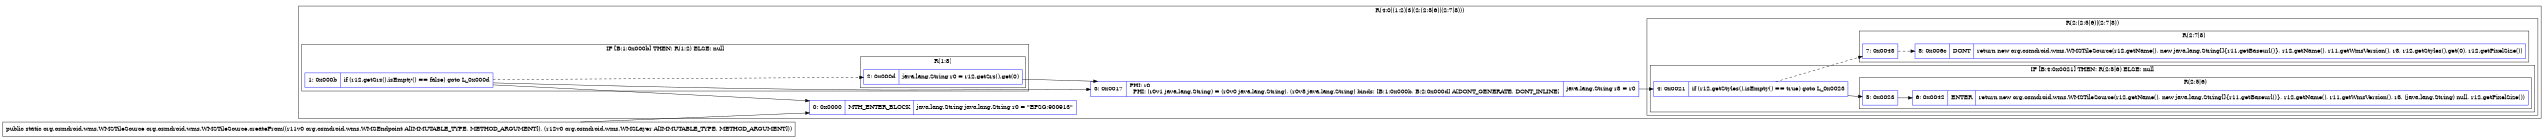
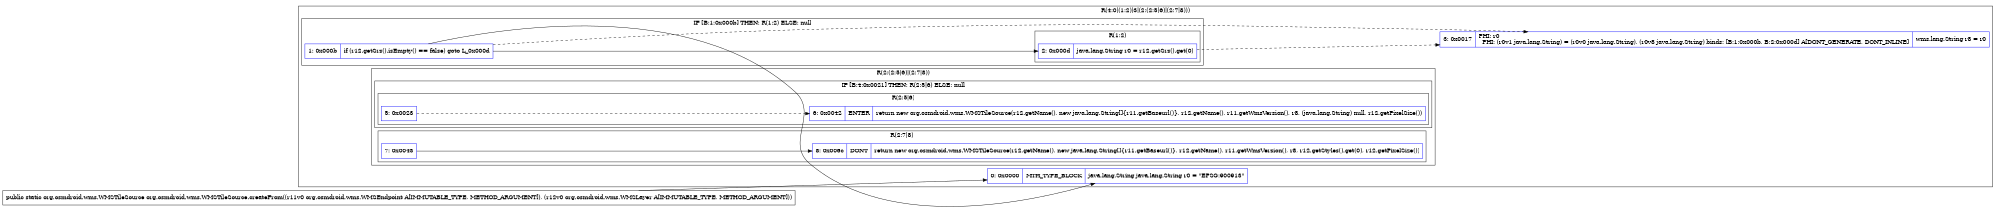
(1904, 51) -> (612, 151)
(943, 61) -> (1118, 36)
(676, 79) -> (763, 51)
(1058, 80) -> (1316, 47)
(745, 89) -> (1008, 25)
(1601, 89) -> (1951, 39)
(1751, 89) -> none
(1903, 98) -> (611, 114)
(879, 107) -> (1054, 176)
